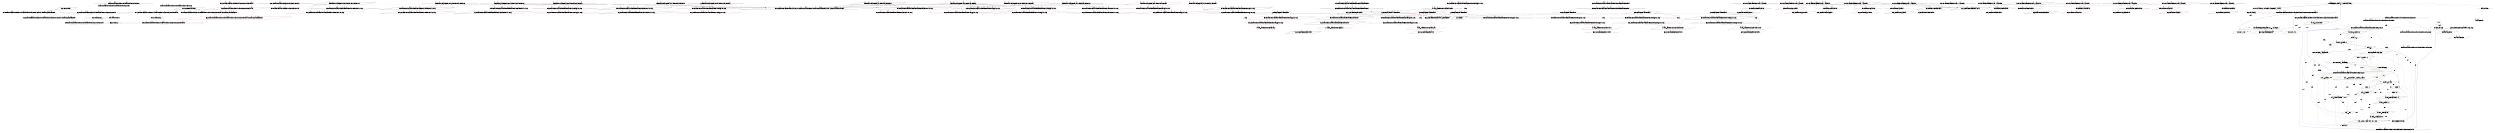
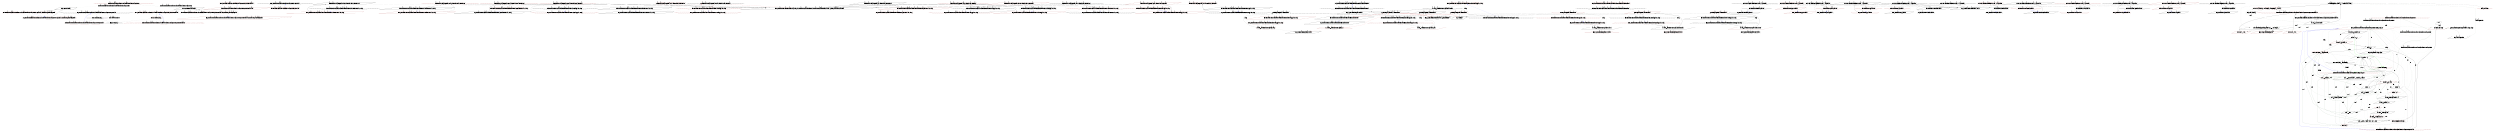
(1426, 32) -> none
(2447, 32) -> none
none -> (2378, 108)
